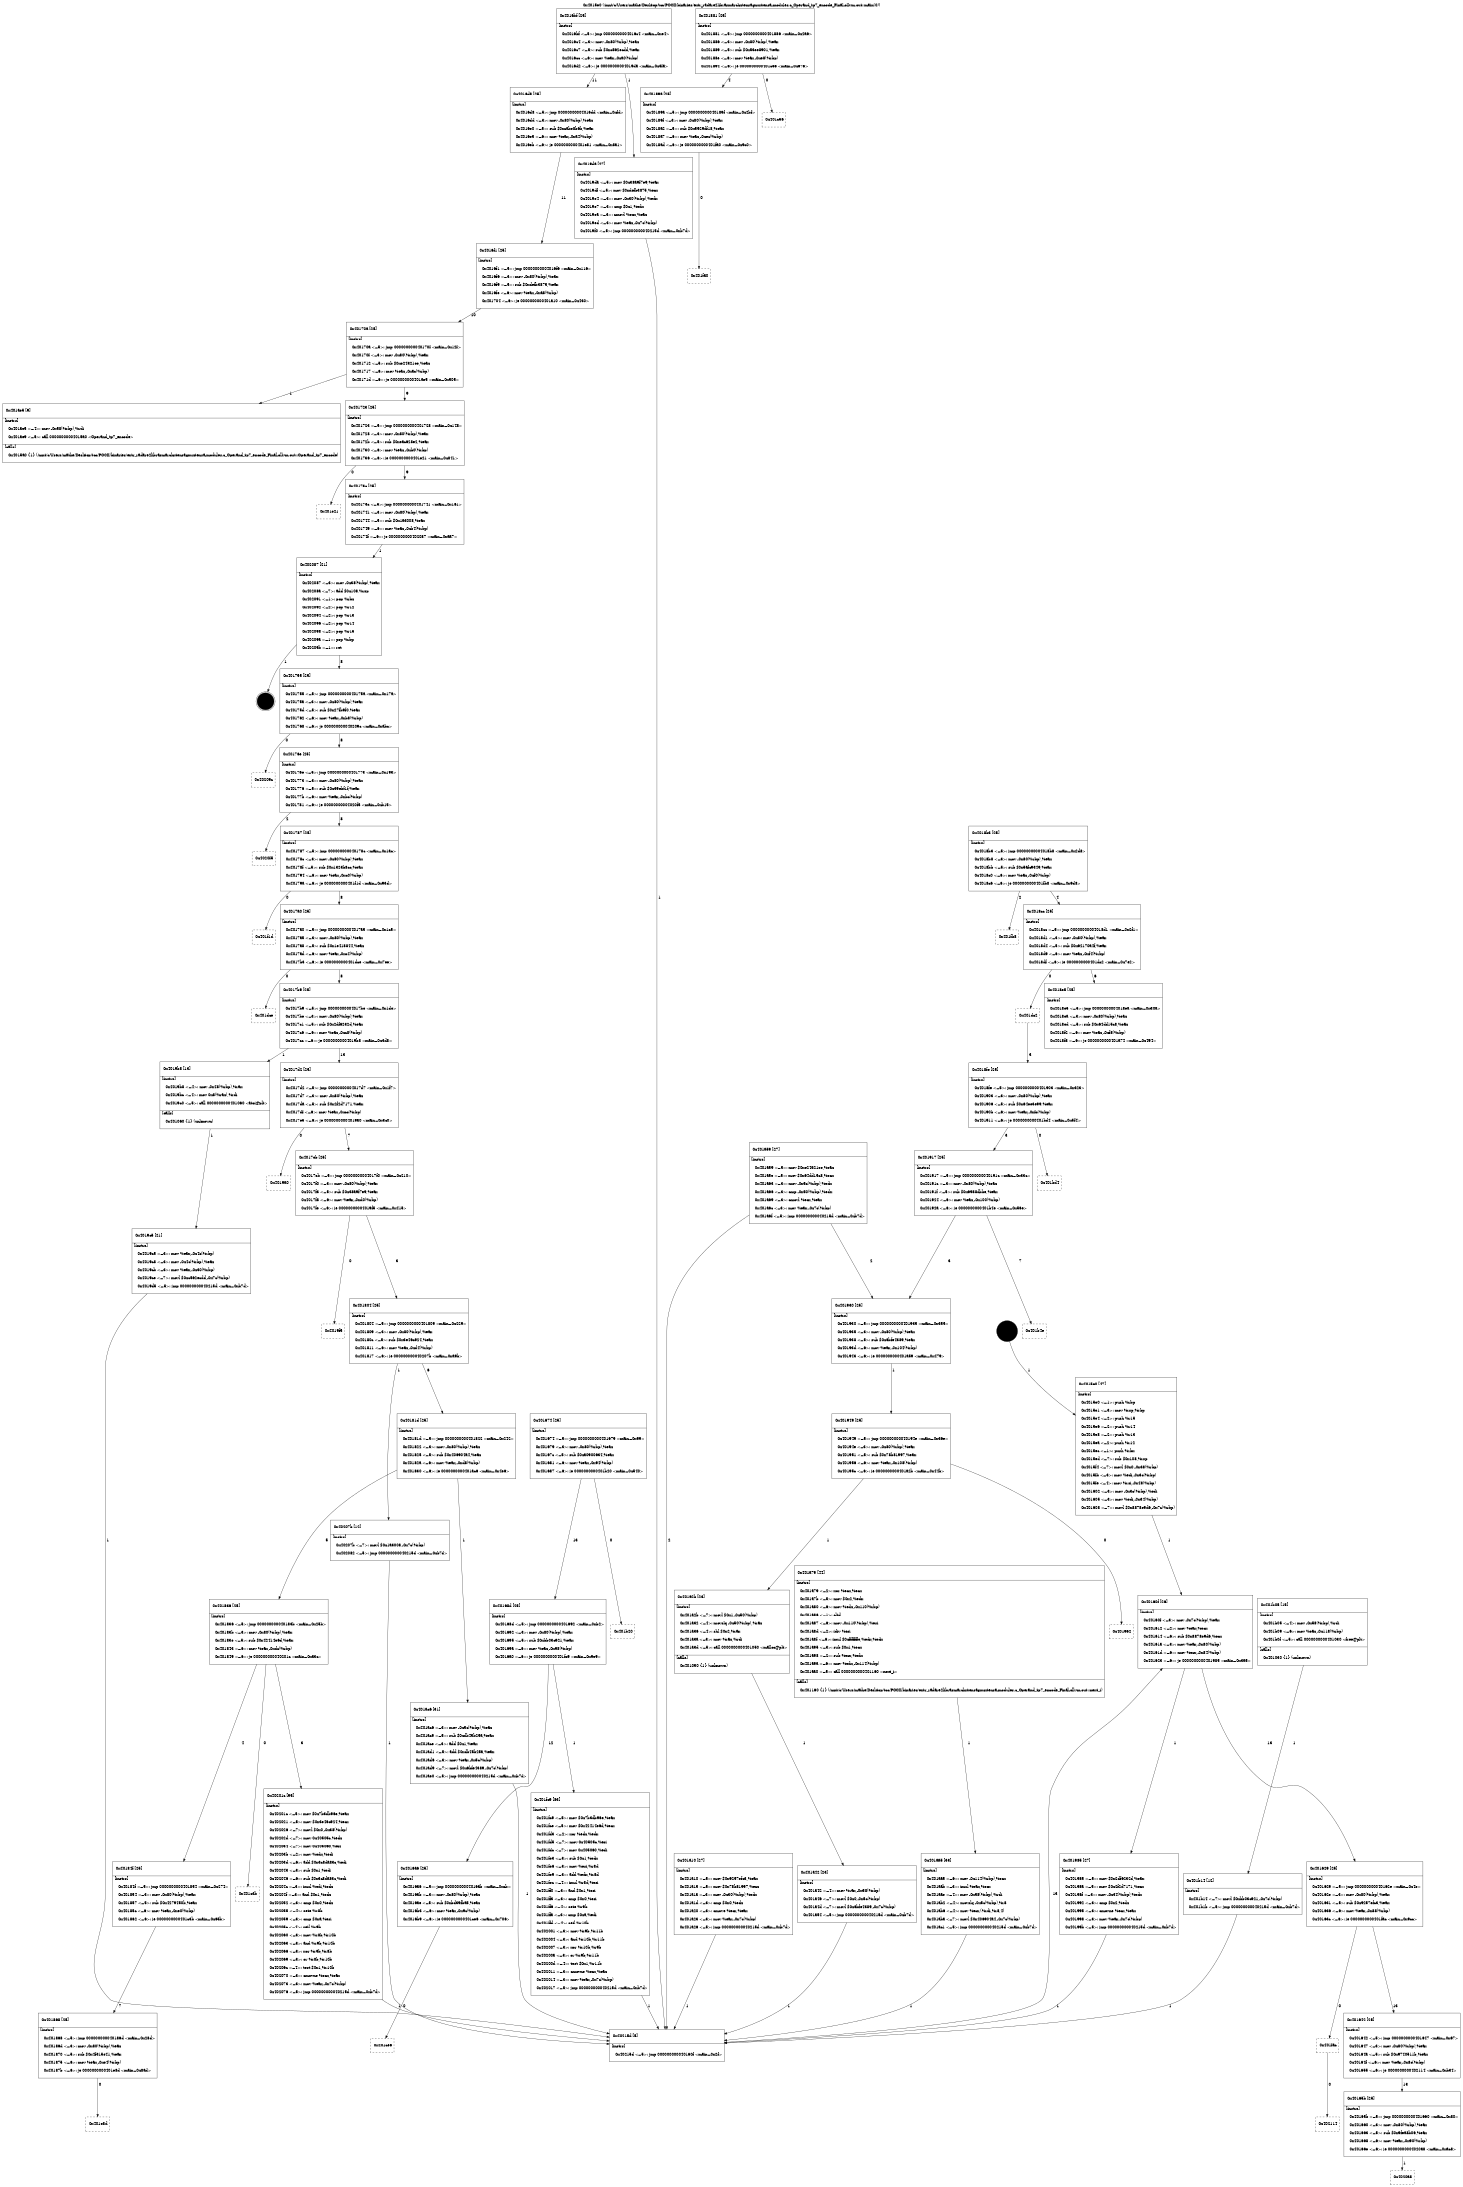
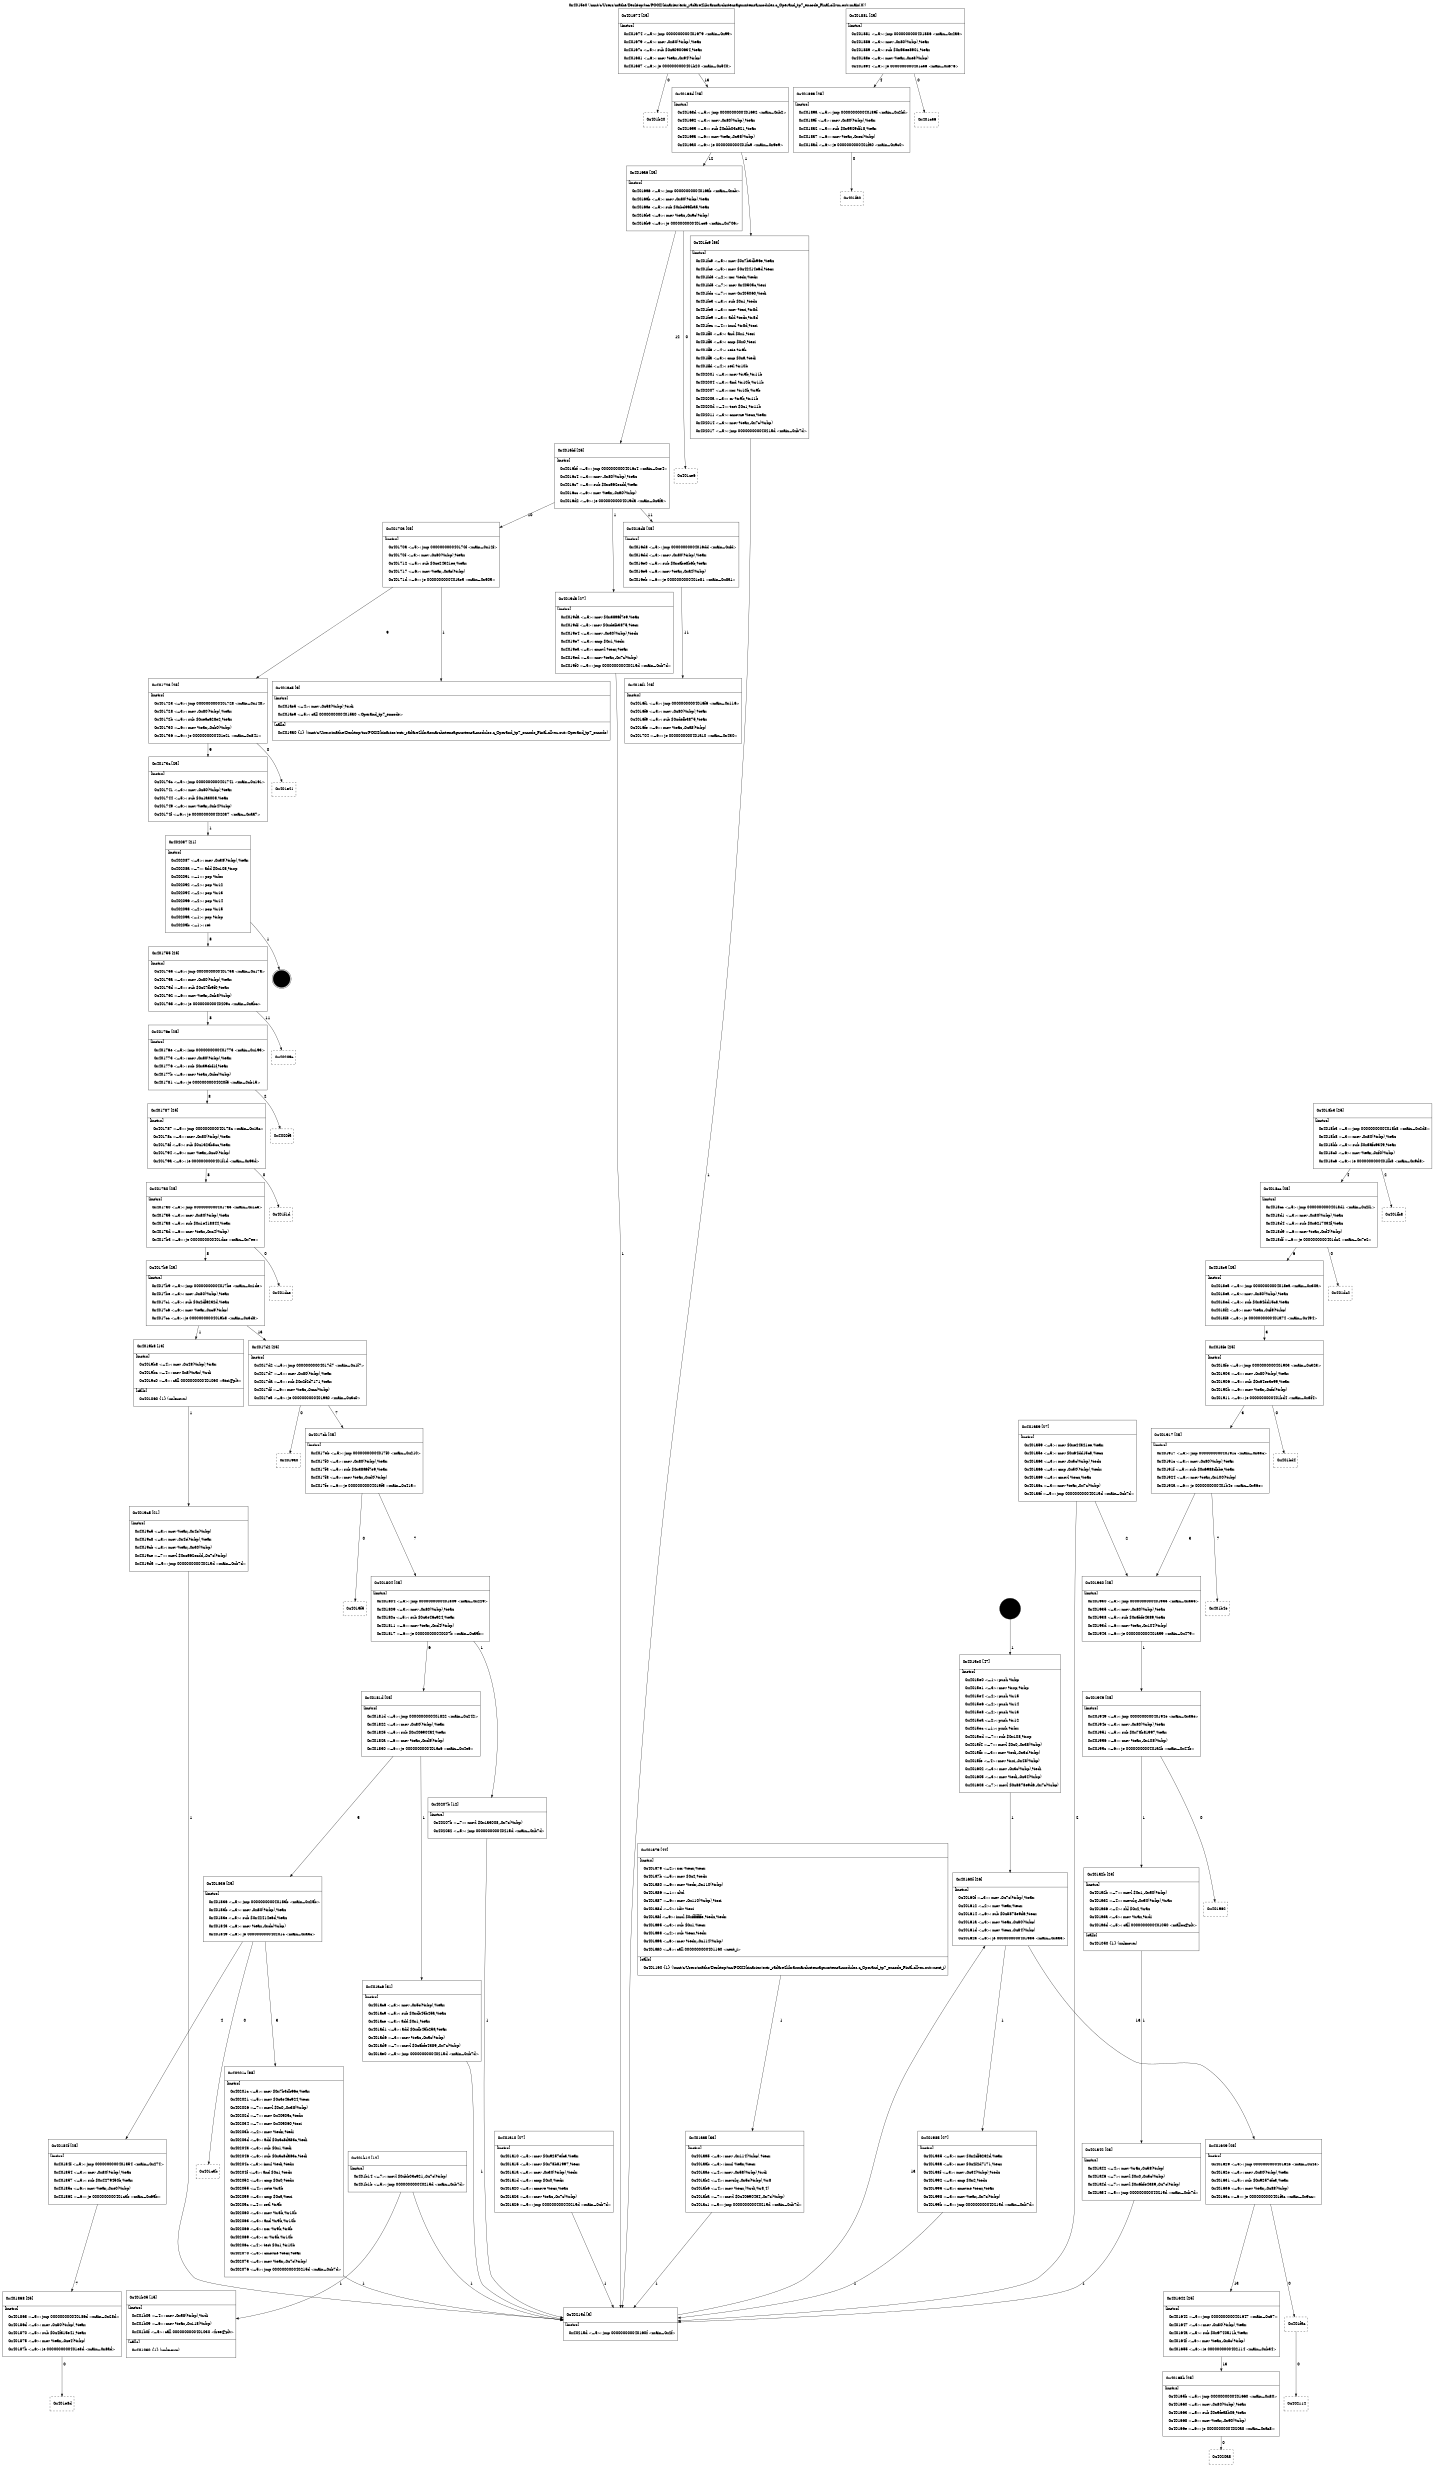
(471, 315) -> (528, 515)
none -> (648, 336)
(286, 741) -> (267, 1018)
(1028, 1042) -> (1264, 1332)
(396, 1261) -> (415, 1539)
(1276, 1768) -> (340, 2281)
(1404, 2163) -> (1223, 2443)
